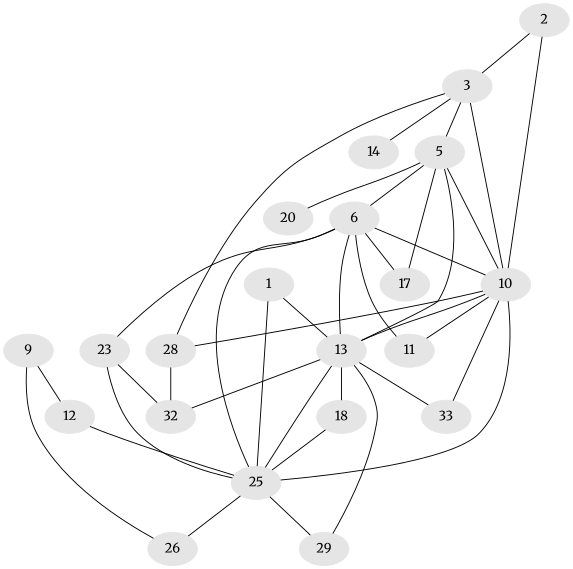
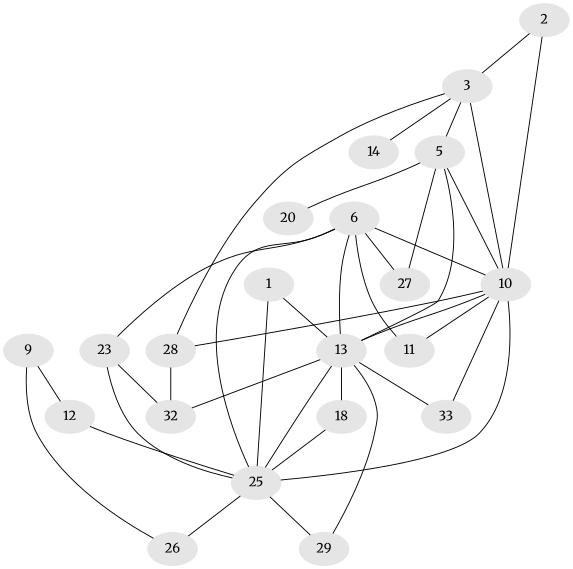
(397, 185) -> none
(405, 285) -> (405, 285)
